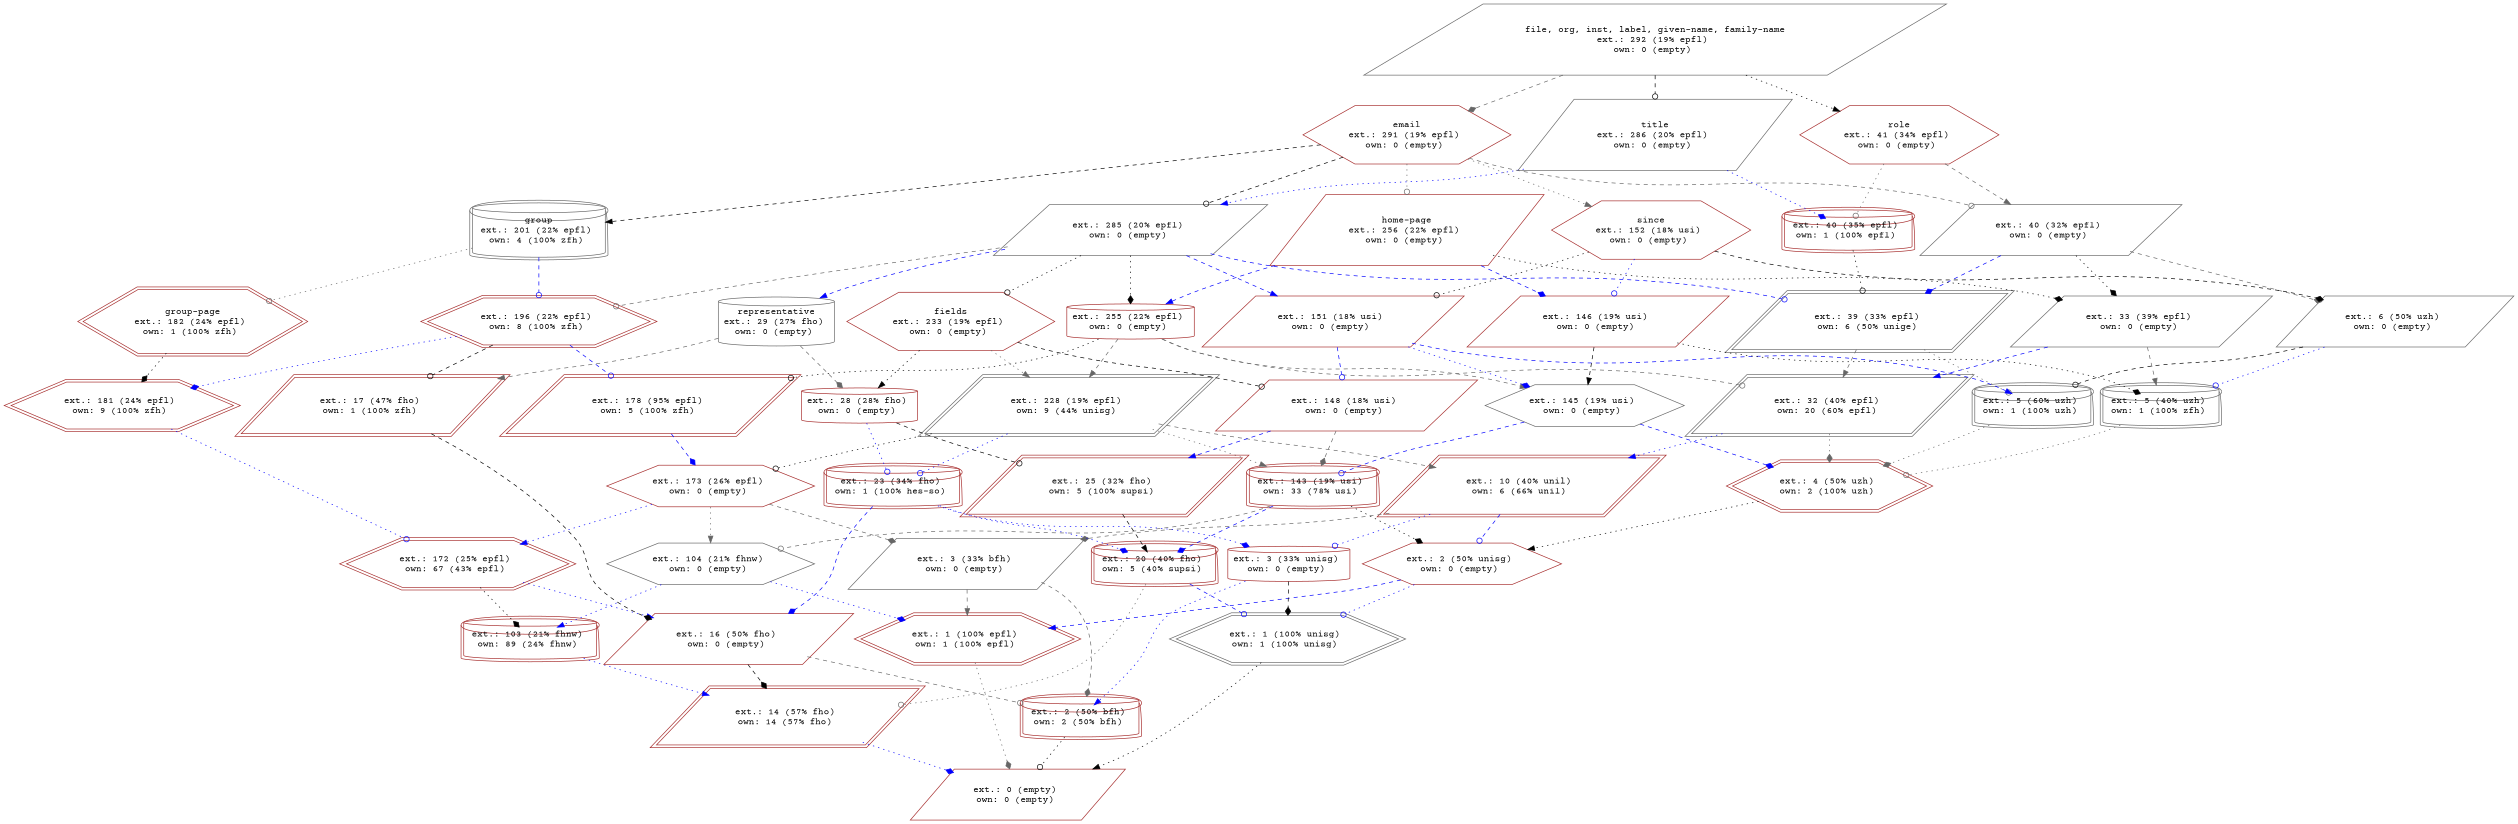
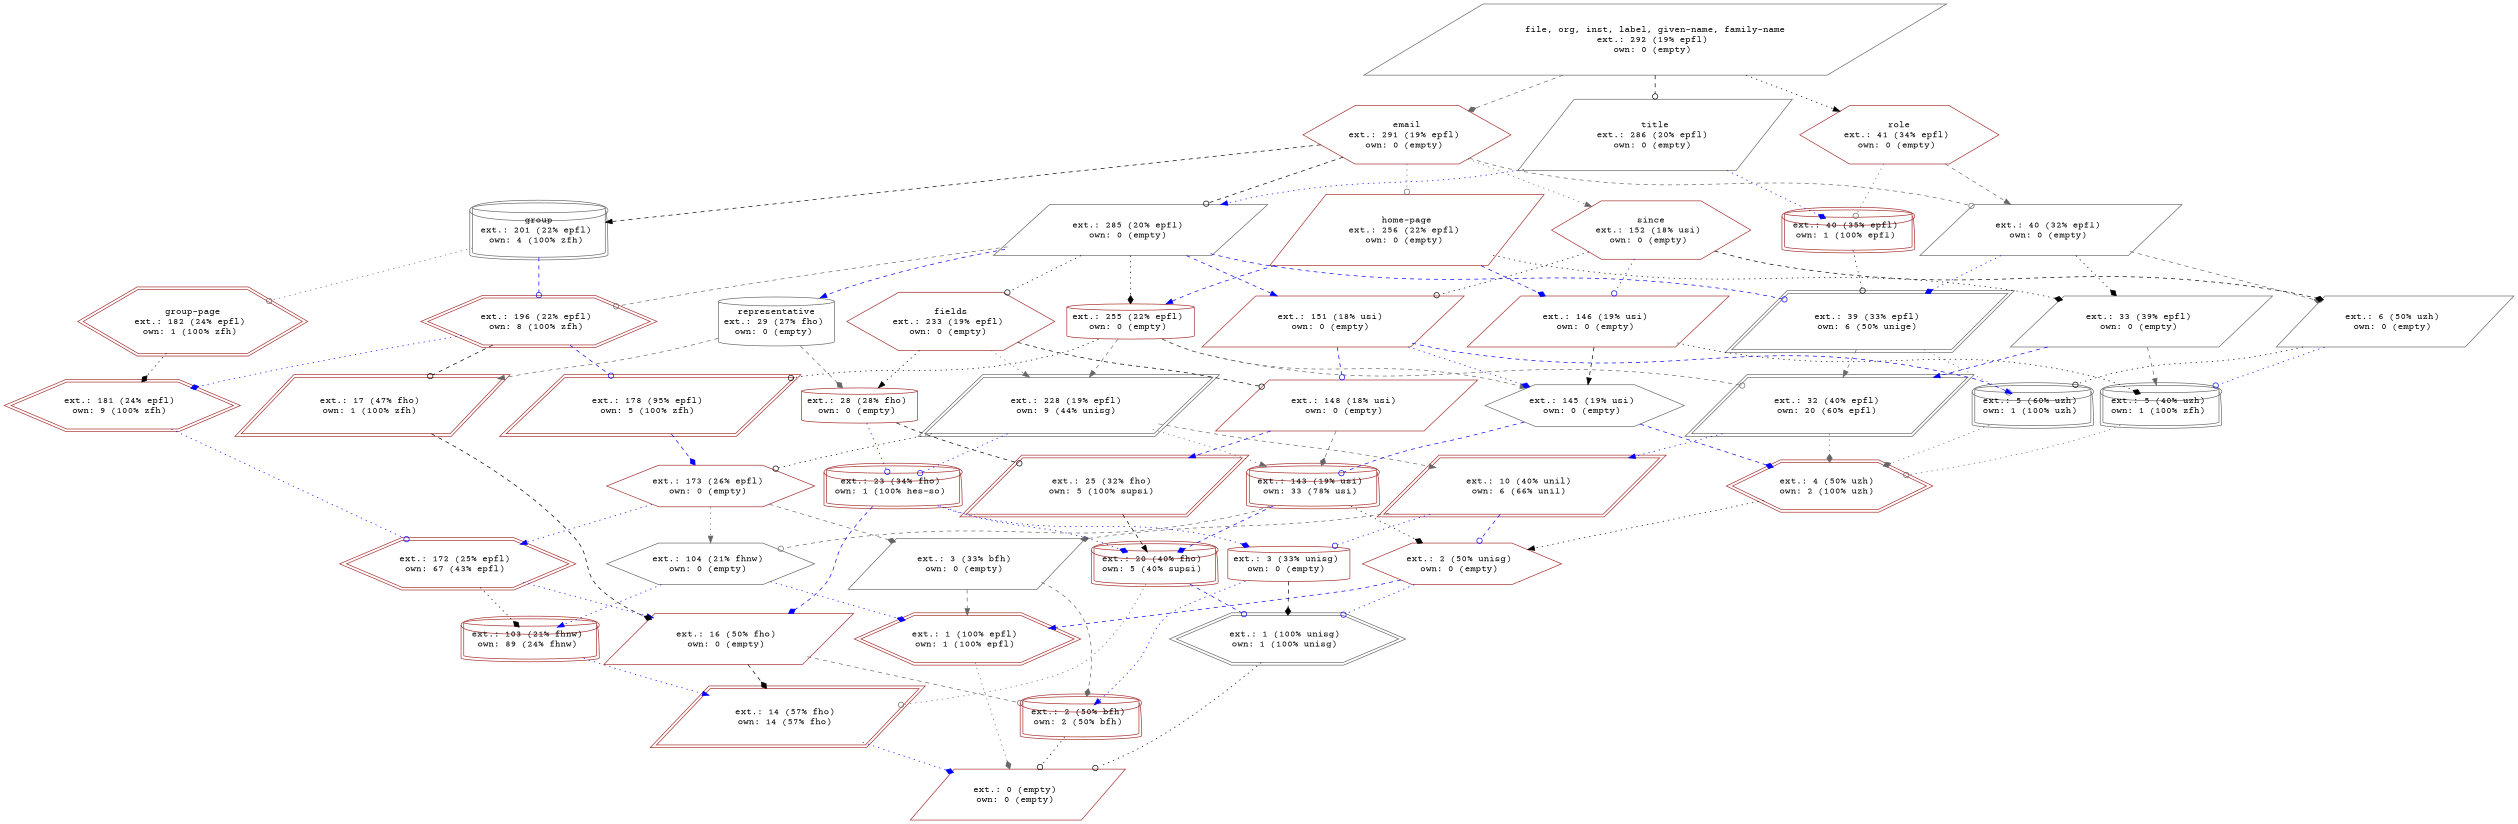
(1967, 273) -> (1967, 273)
(2190, 363) -> (2190, 363)
(1184, 721) -> (1184, 721)
